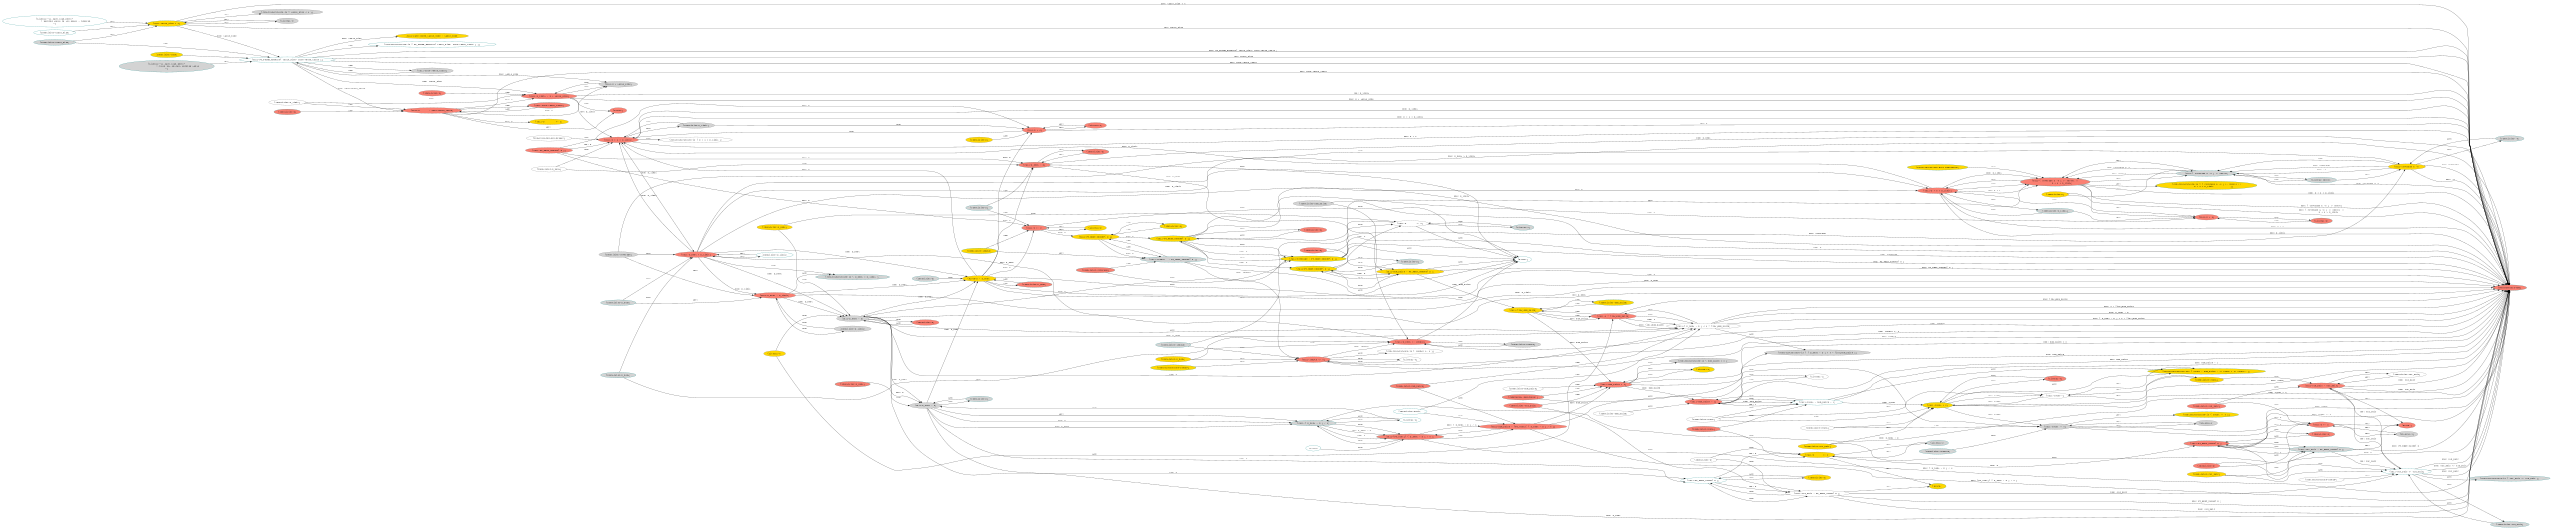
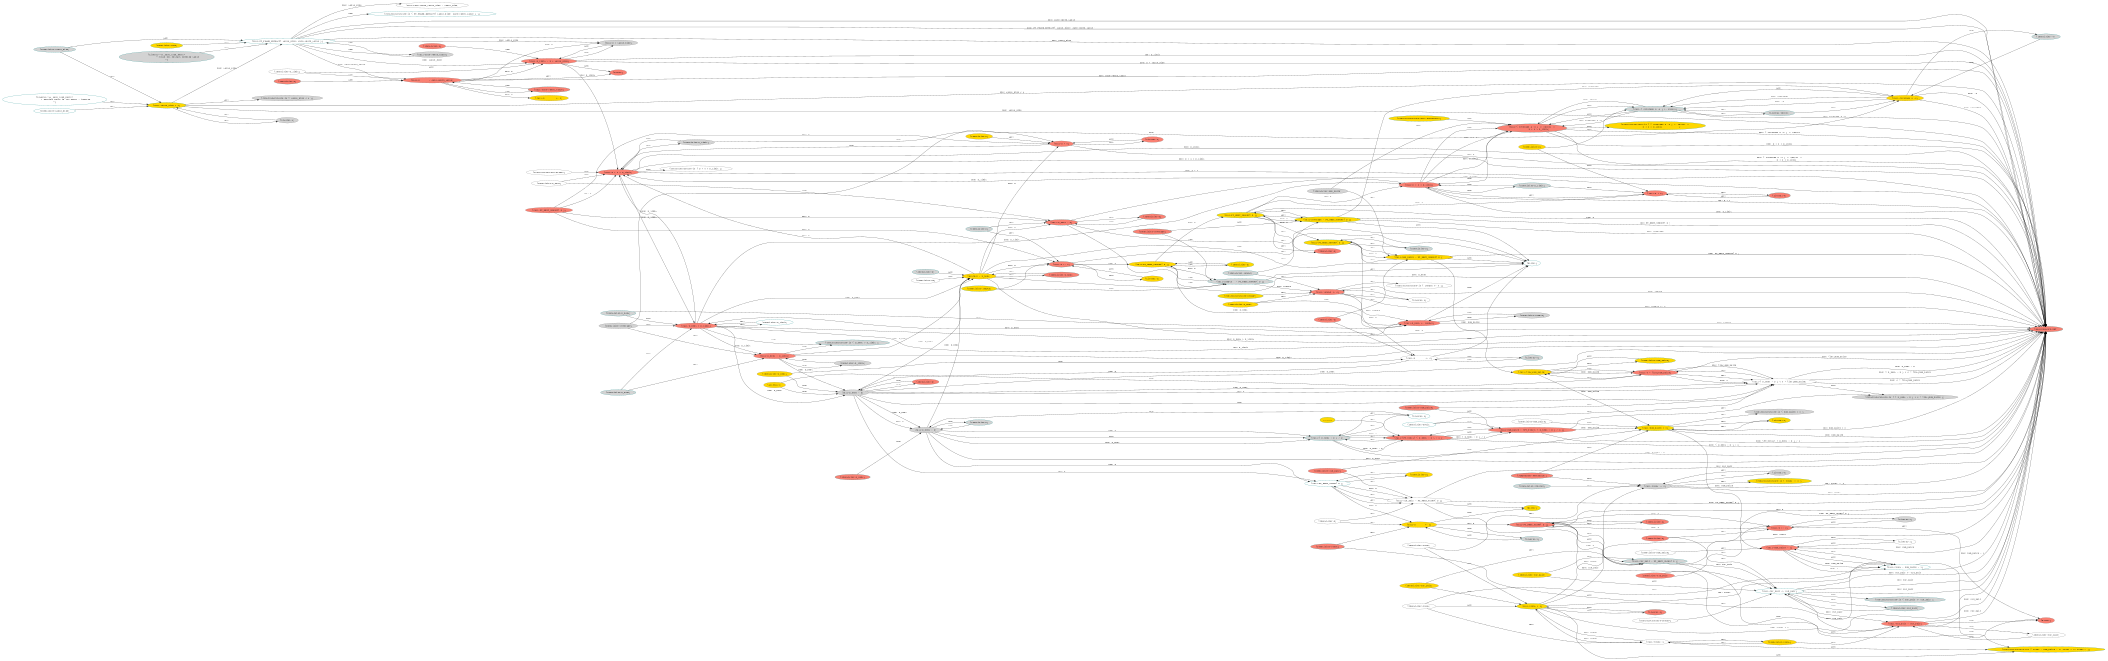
(432, 36) -> (432, 5)
none -> (926, 280)
(1613, 385) -> (1655, 428)
(1882, 404) -> (1725, 596)
(1313, 448) -> (1328, 420)
